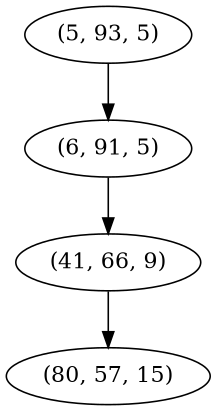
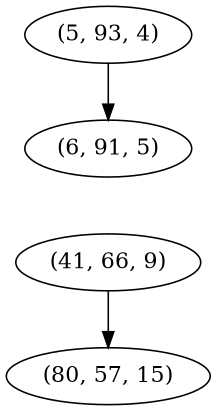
(108, 35) -> (108, 35)
(108, 198) -> none
